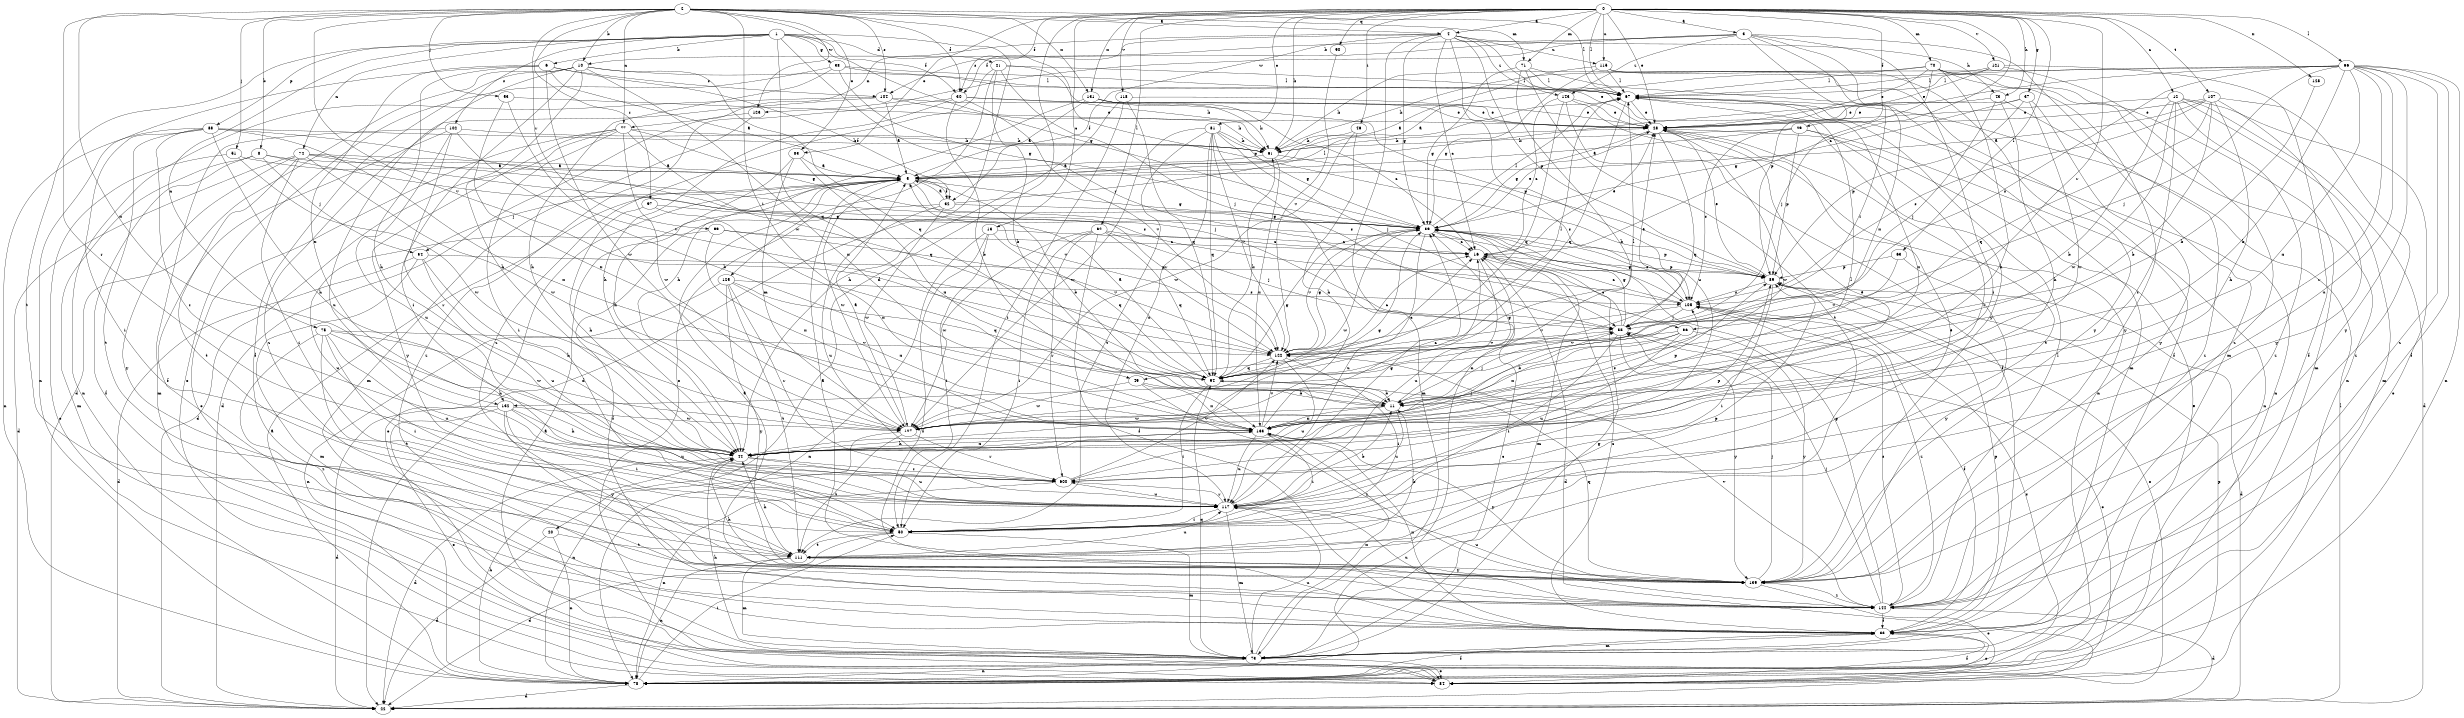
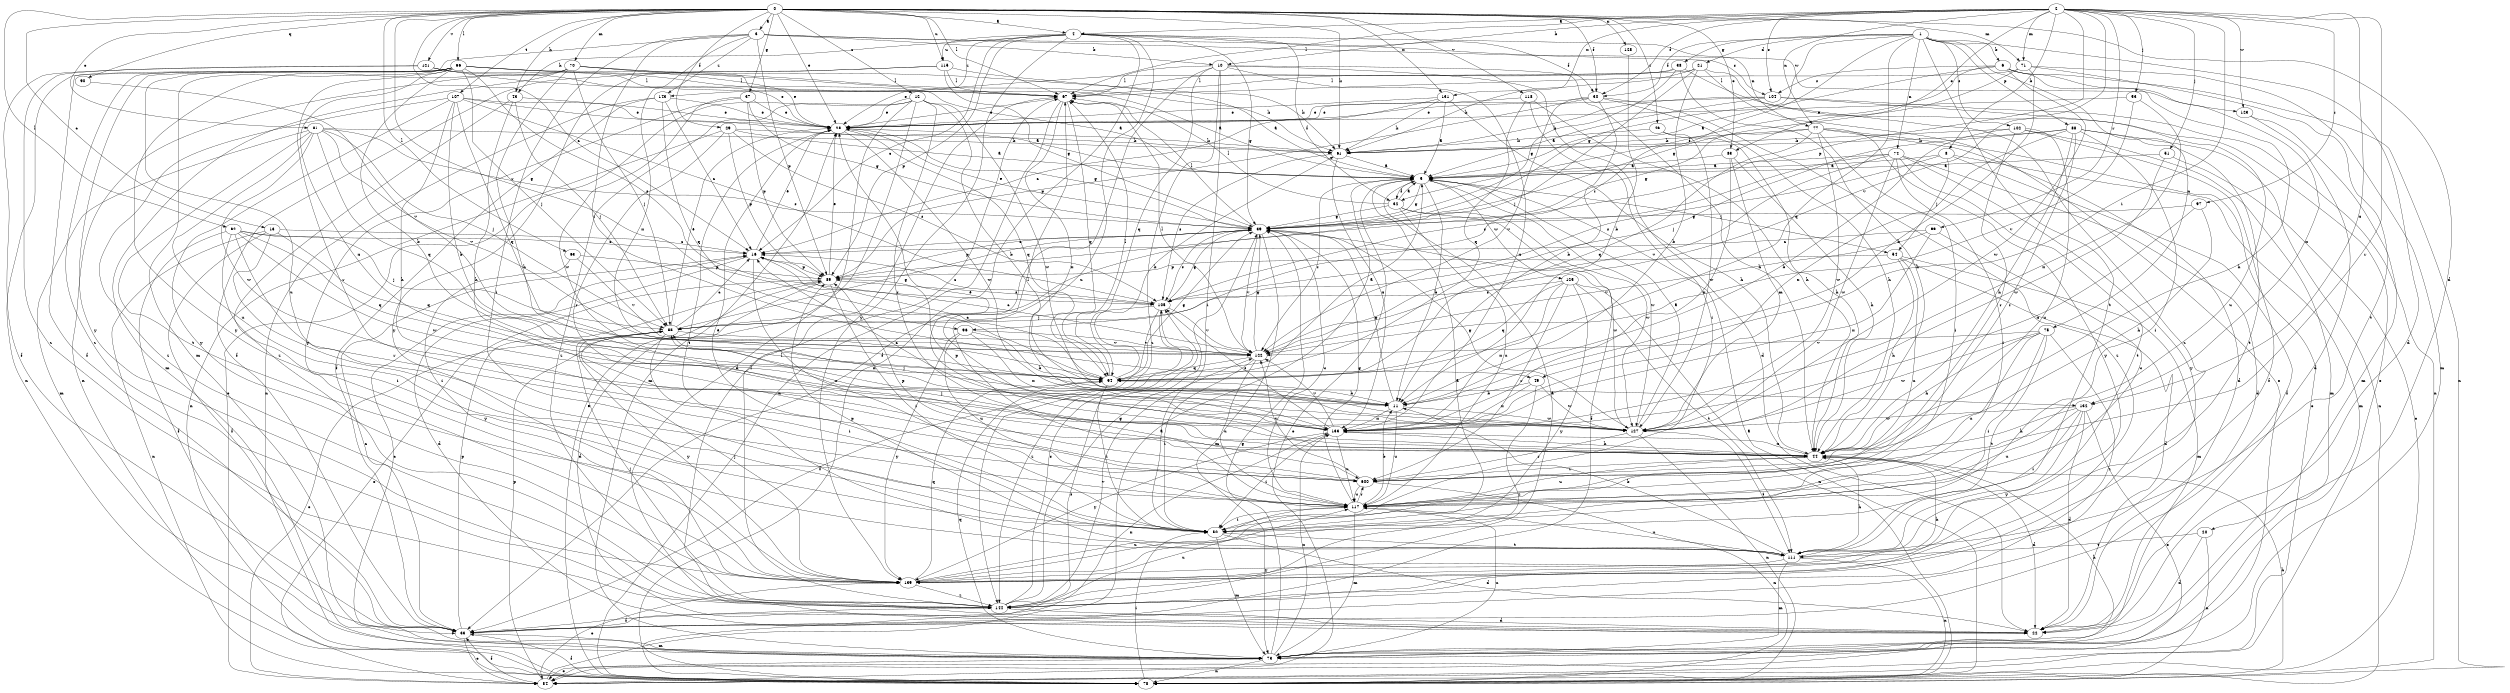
(511, 696) -> none
